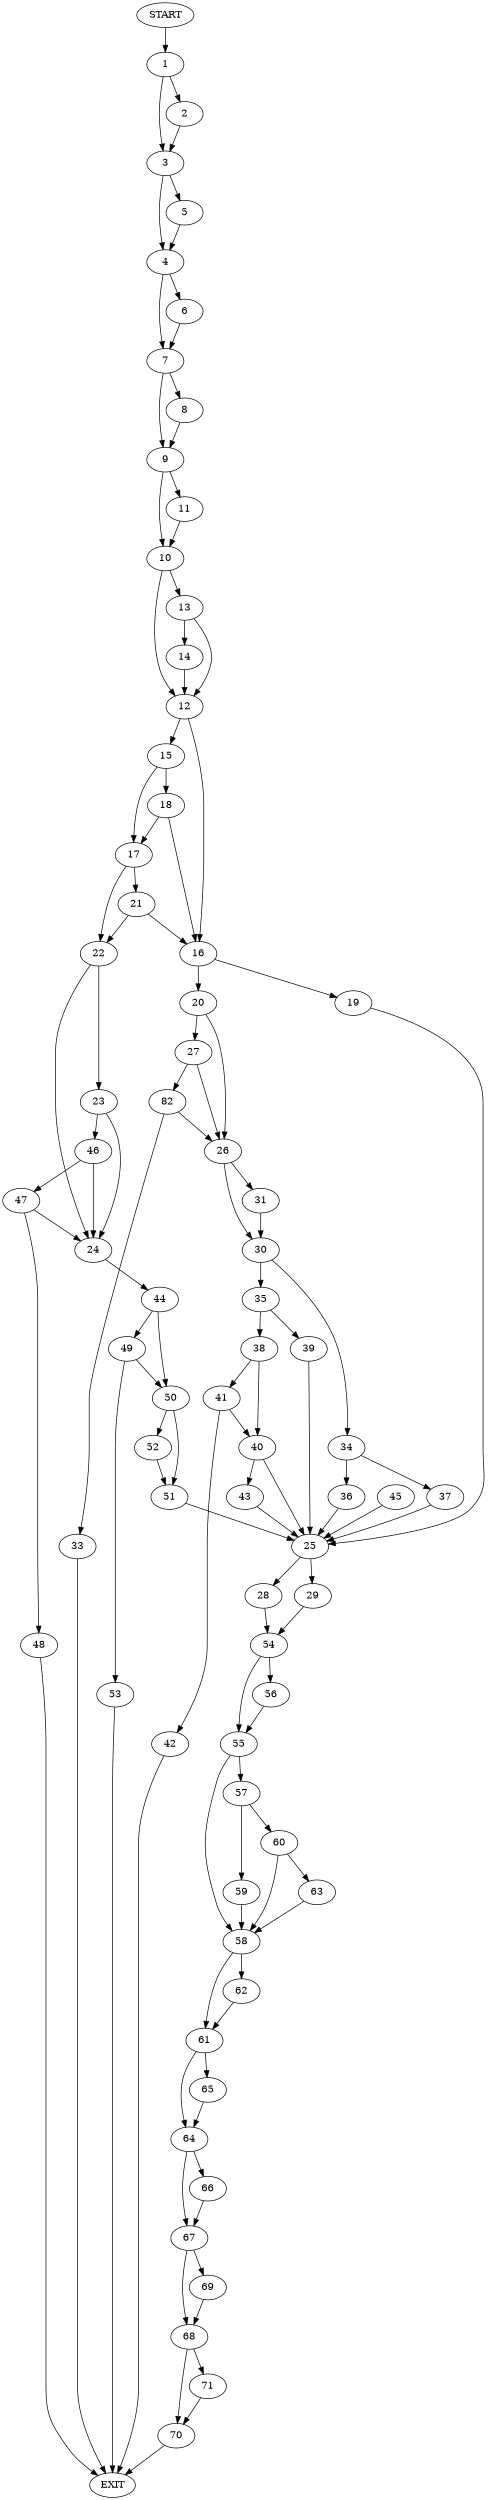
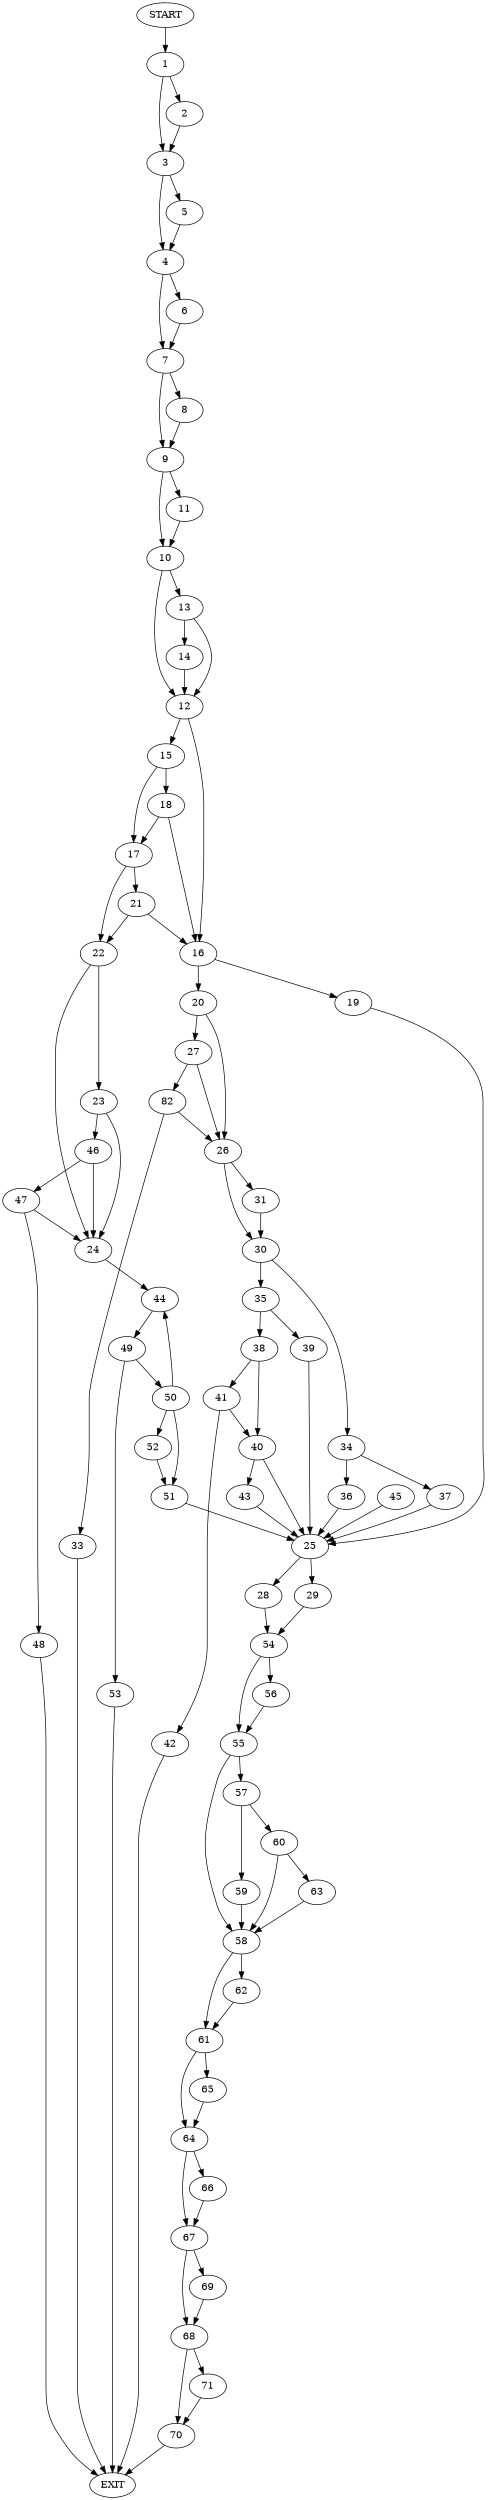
(160, 1346) -> (170, 1352)
